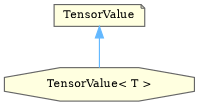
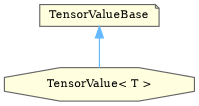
(99, 15) -> (99, 15)
